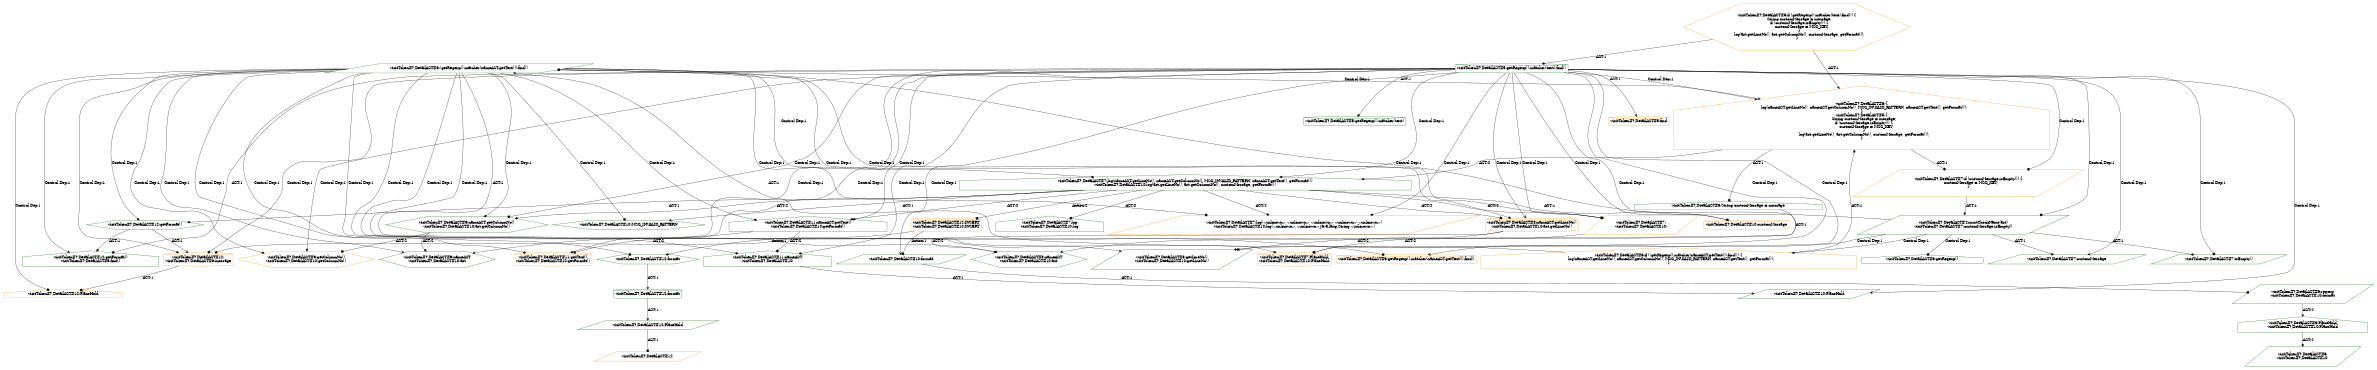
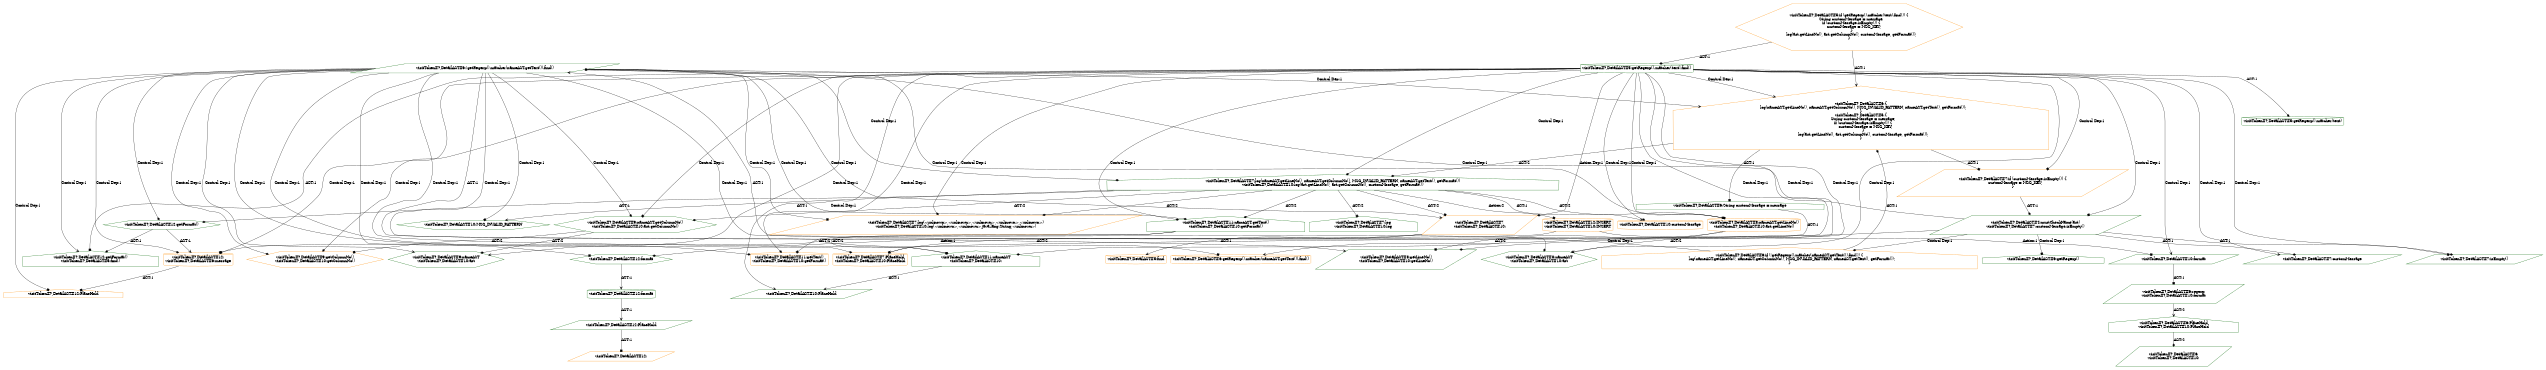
(1609, 81) -> (1284, 237)
(1535, 163) -> (1592, 163)
